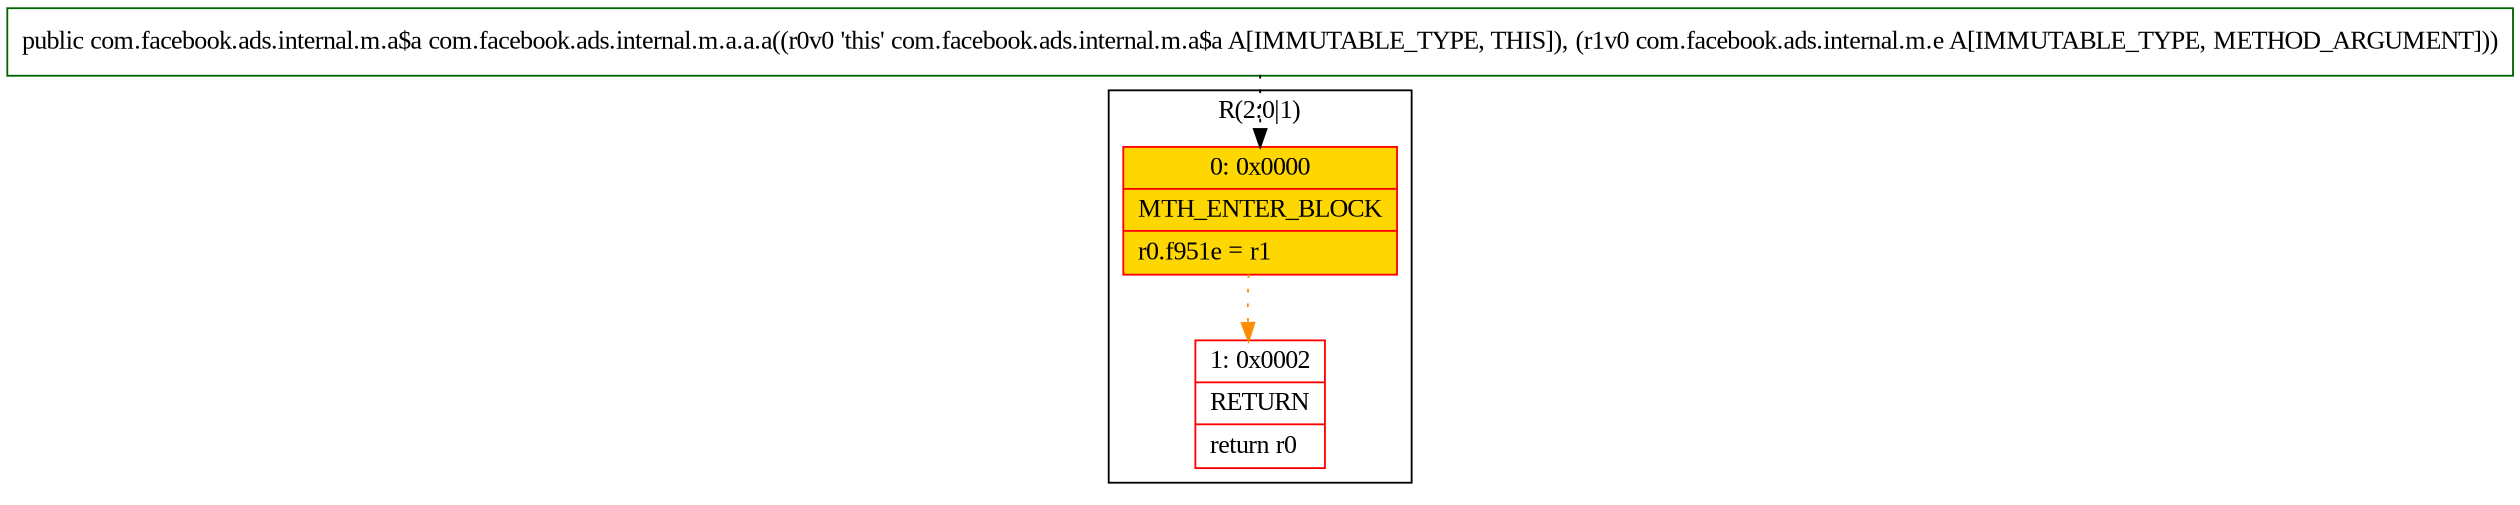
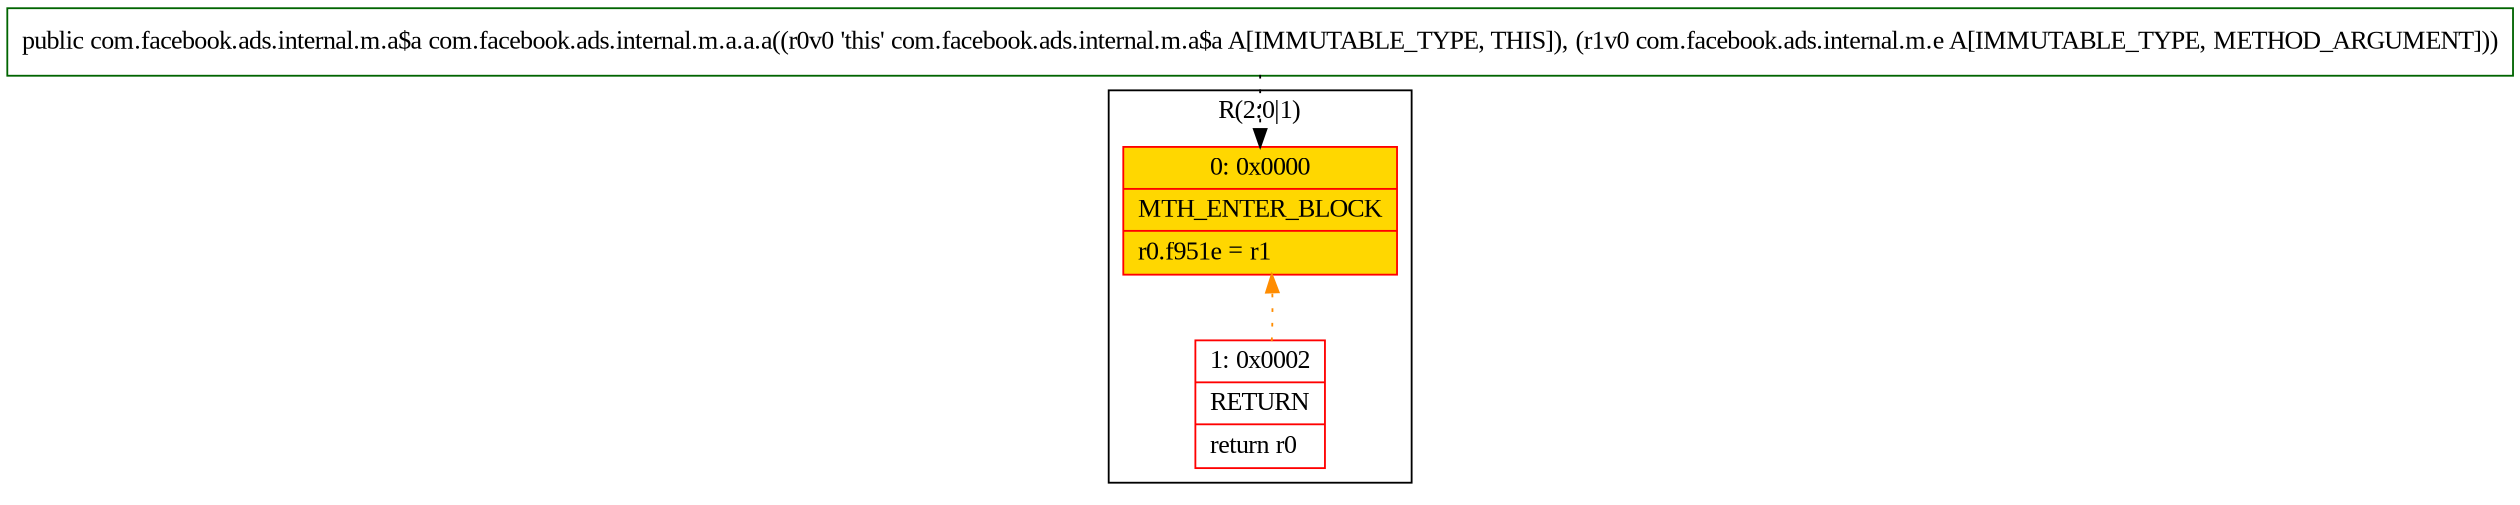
(1248, 298) -> (1272, 317)
